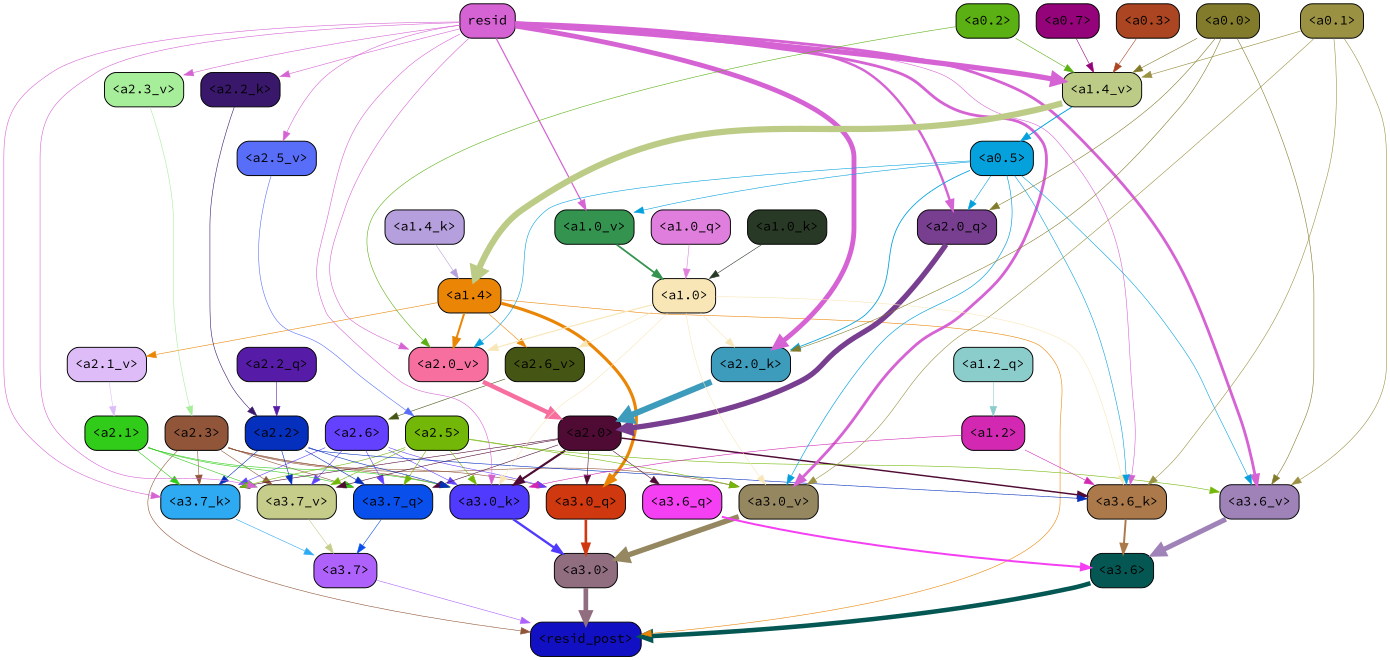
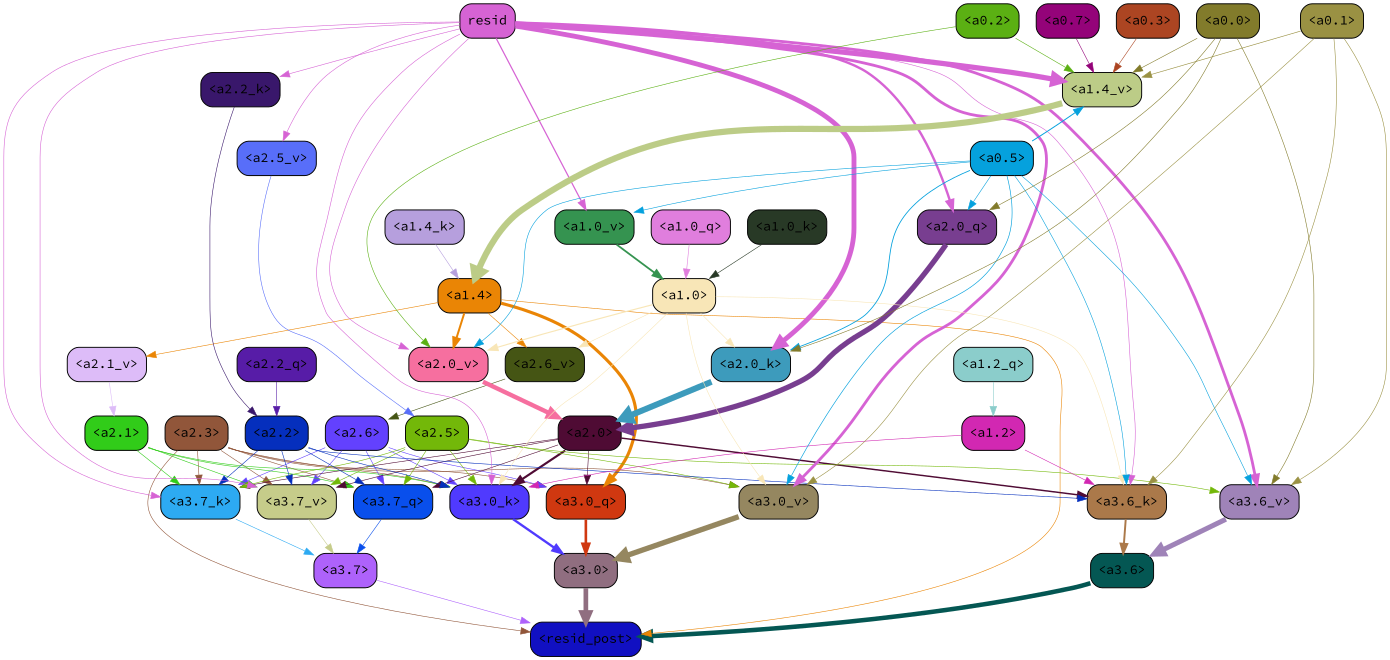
(144, 90) -> none
(1050, 121) -> (1054, 127)
(682, 502) -> none
